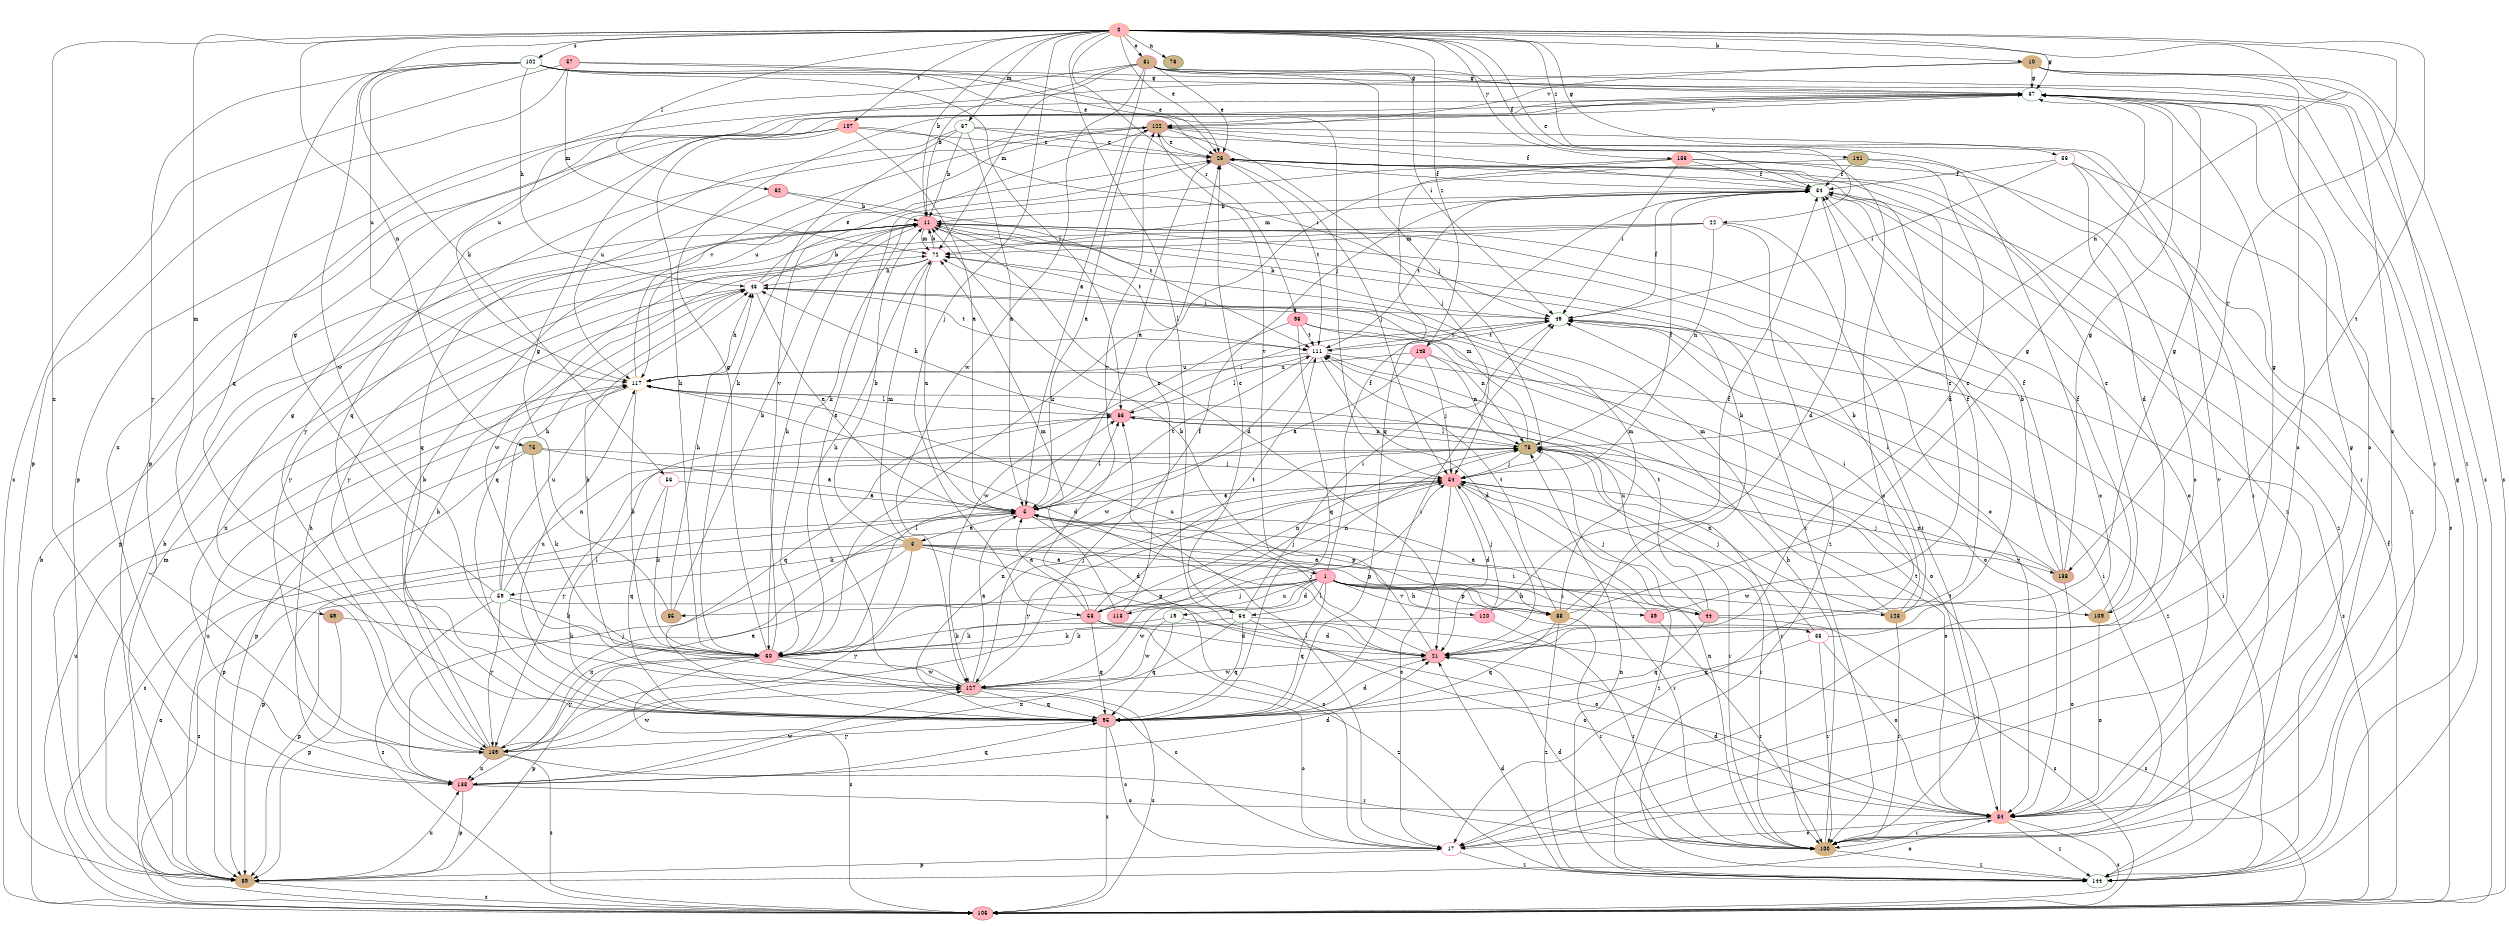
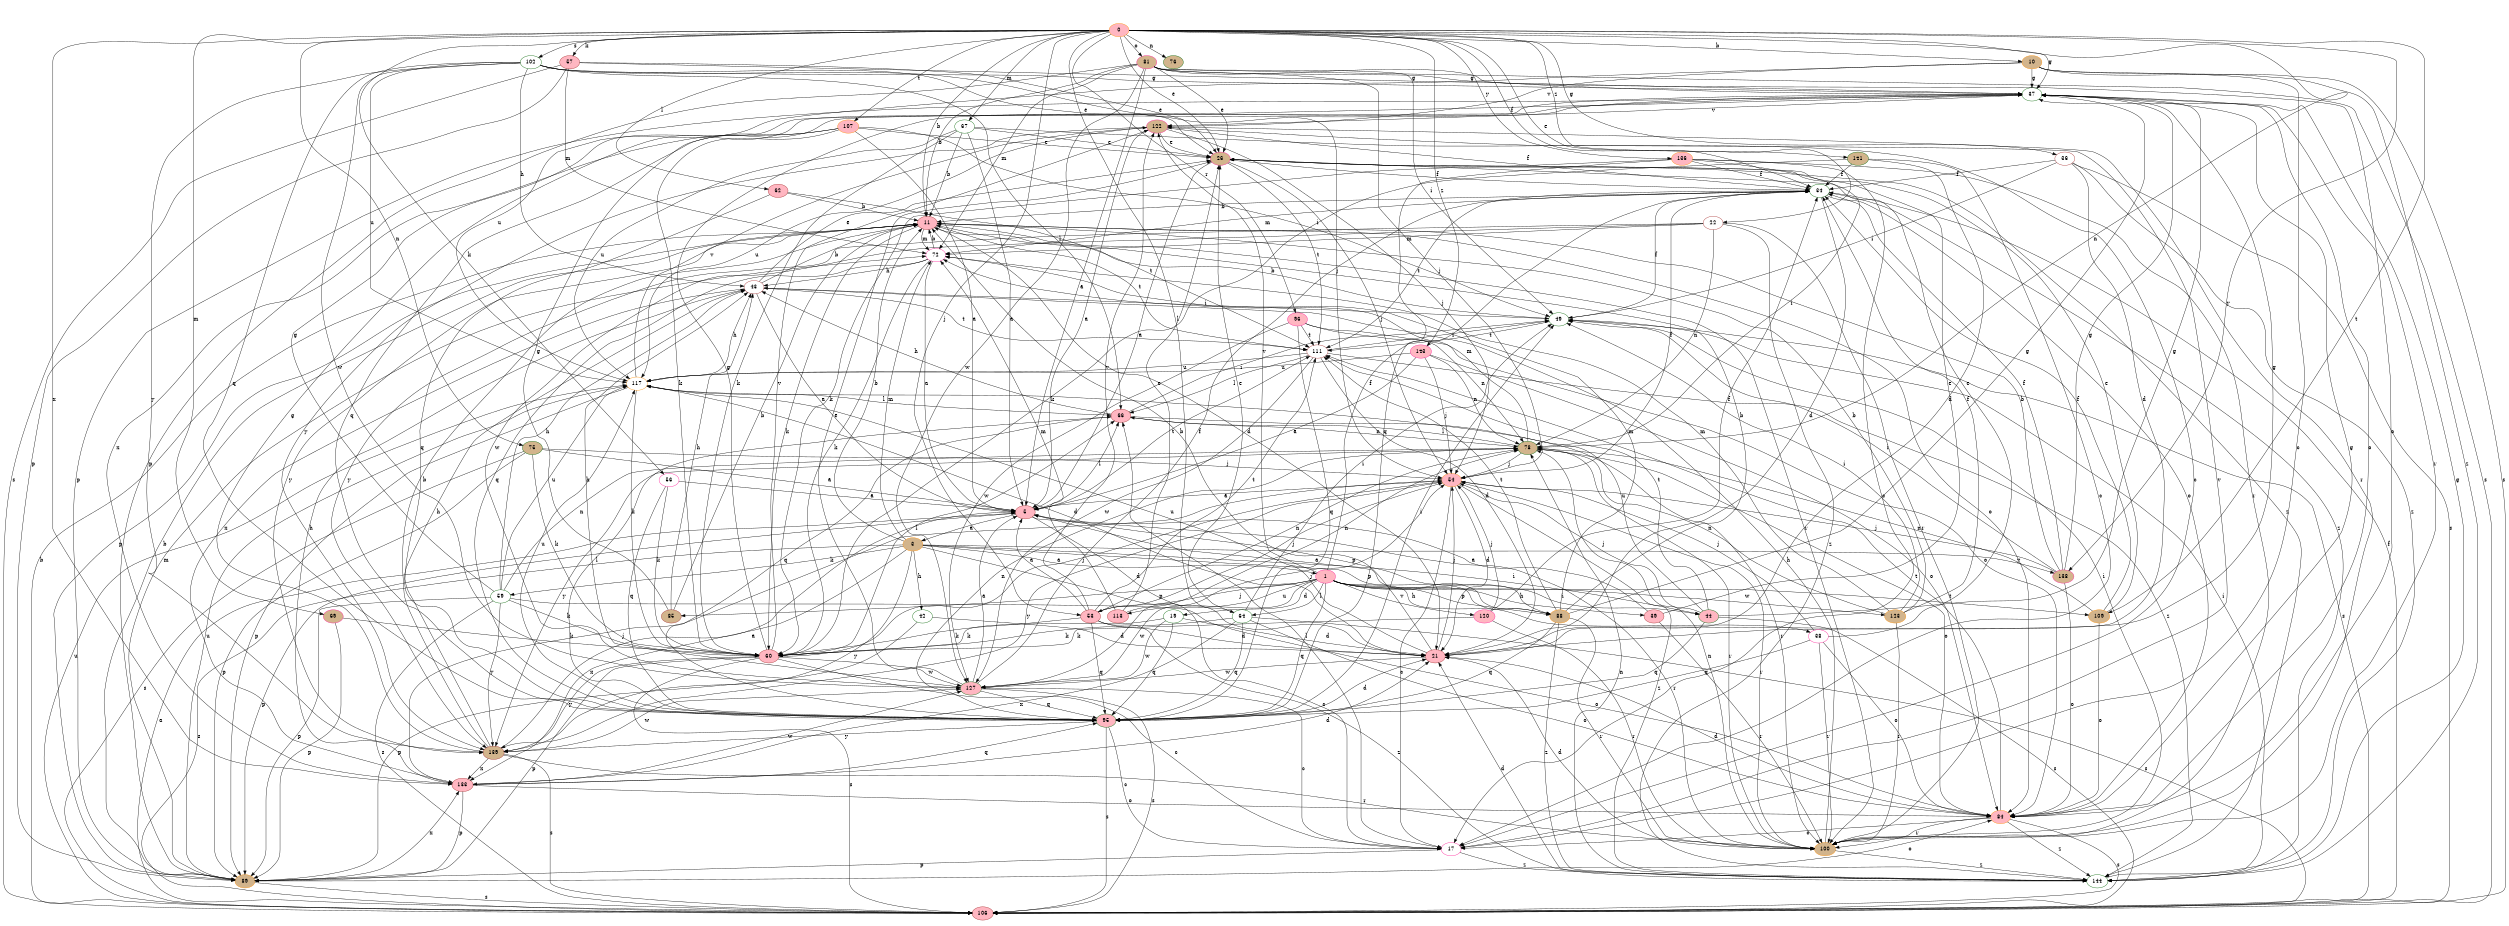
none -> (840, 32)
(1622, 238) -> (1802, 292)
none -> (1453, 571)
none -> (923, 616)
